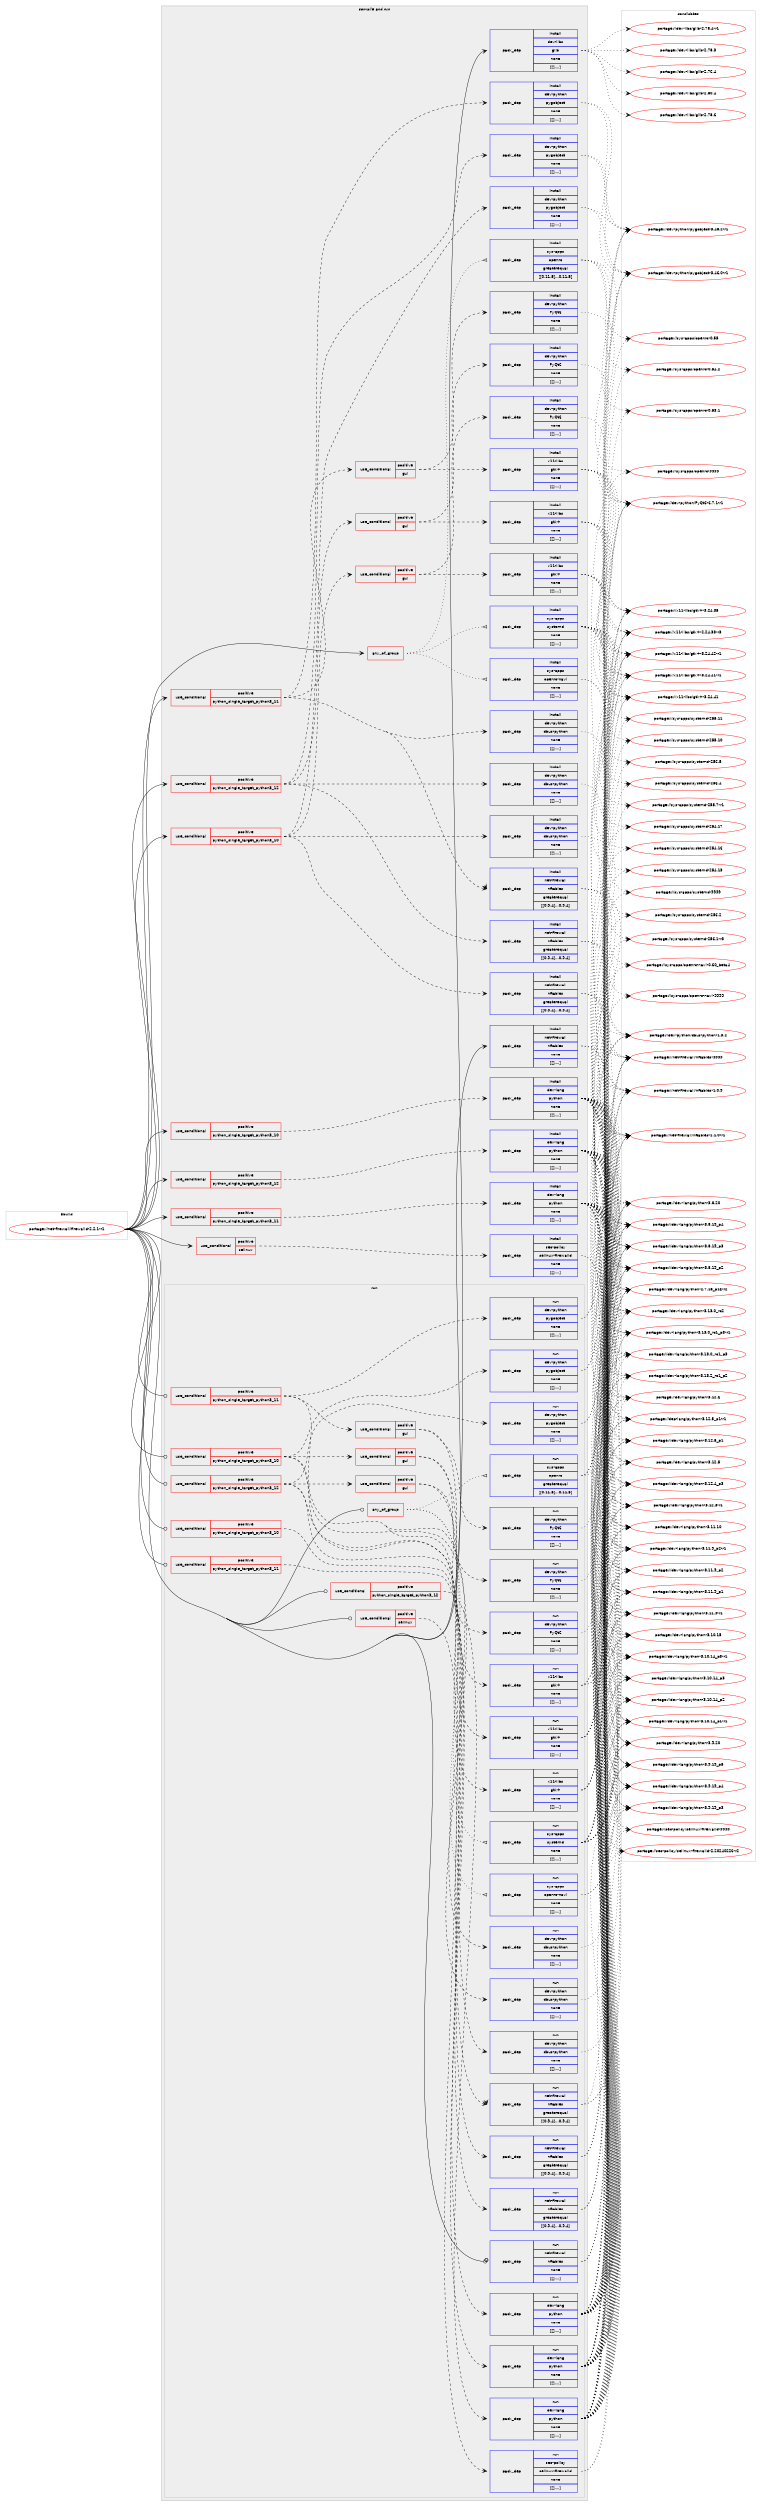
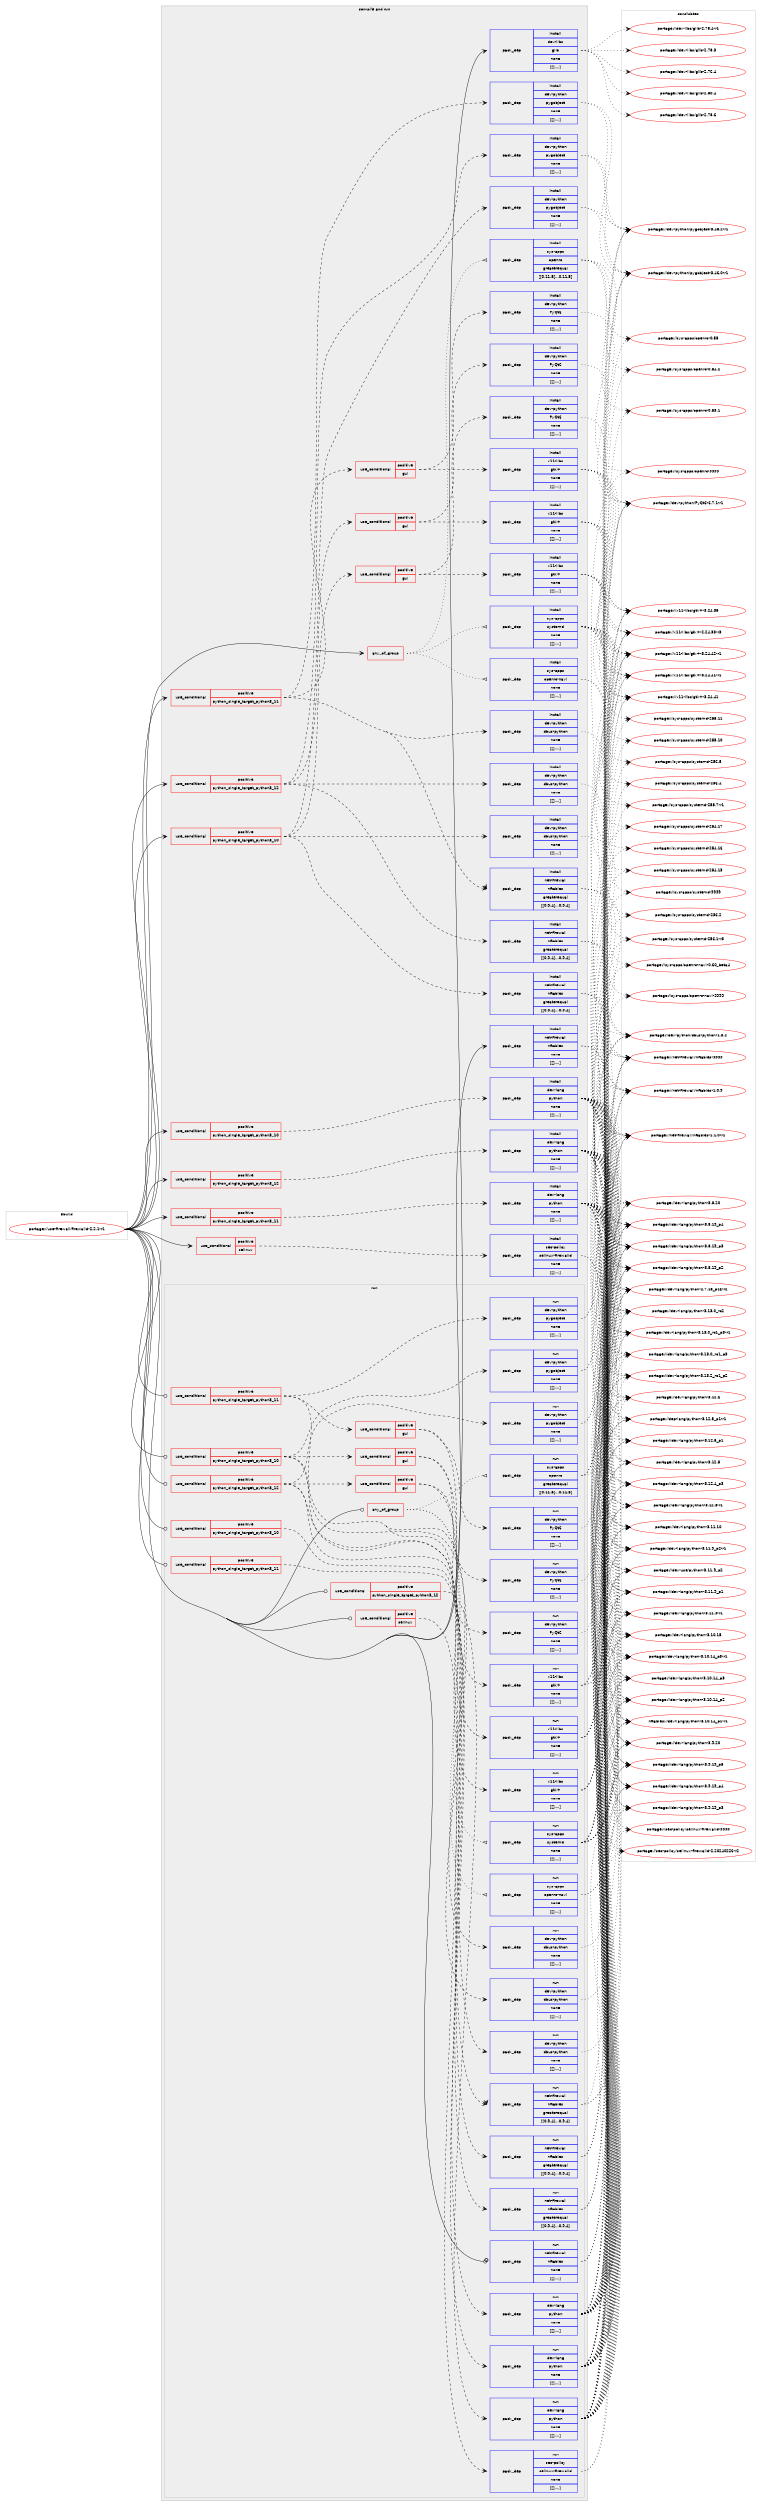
(67, 1229) -> (67, 1229)
(688, 1570) -> (688, 1570)
(688, 1722) -> (688, 1722)
